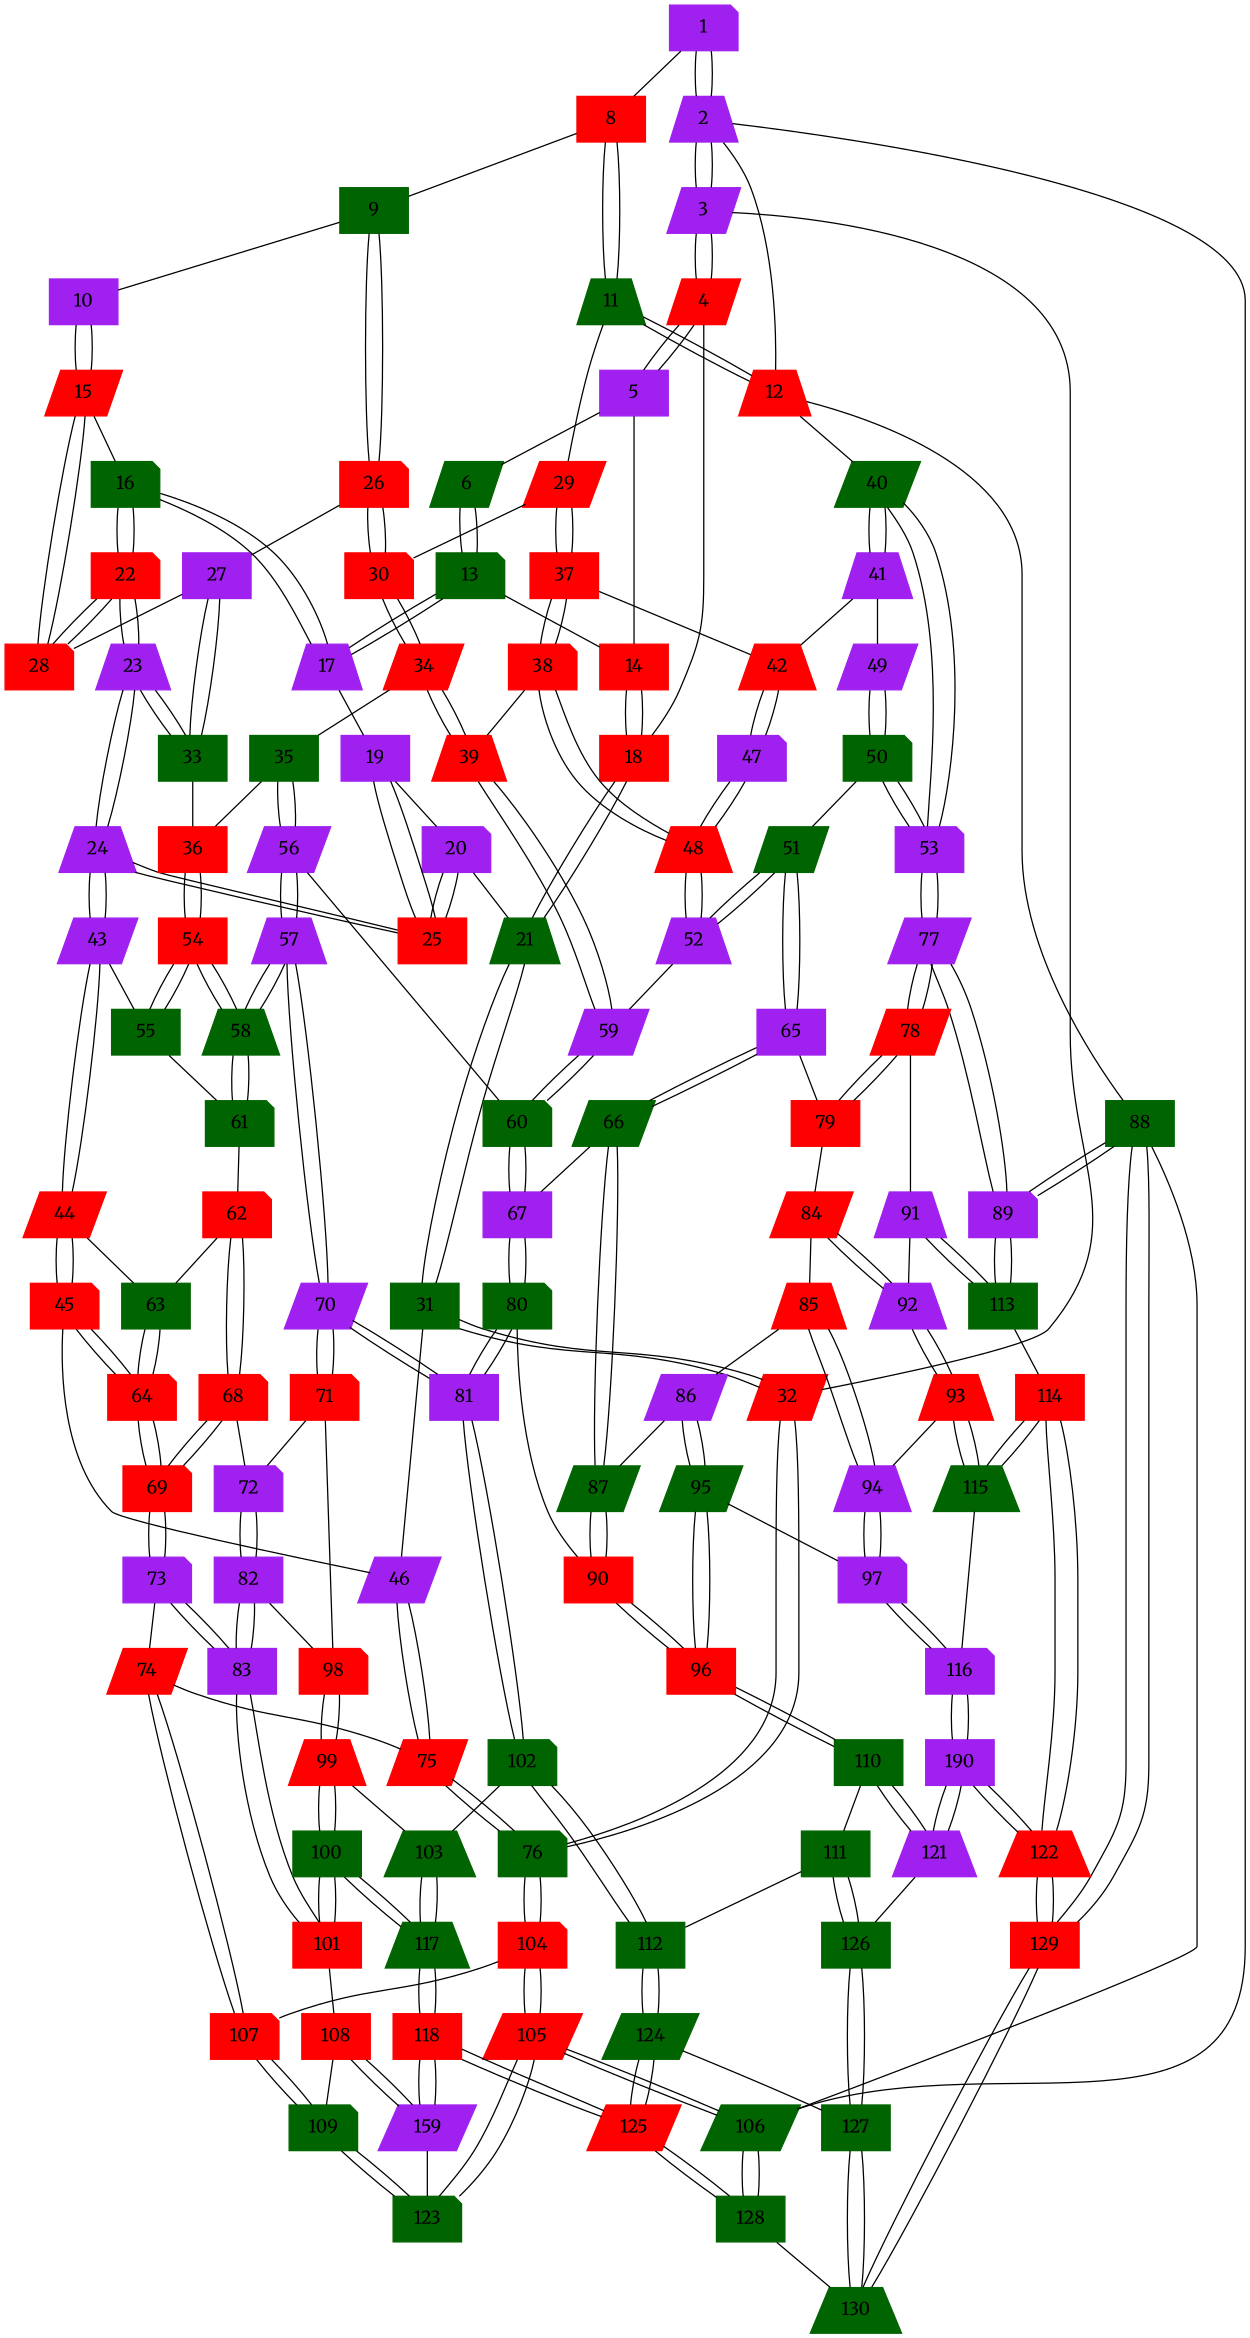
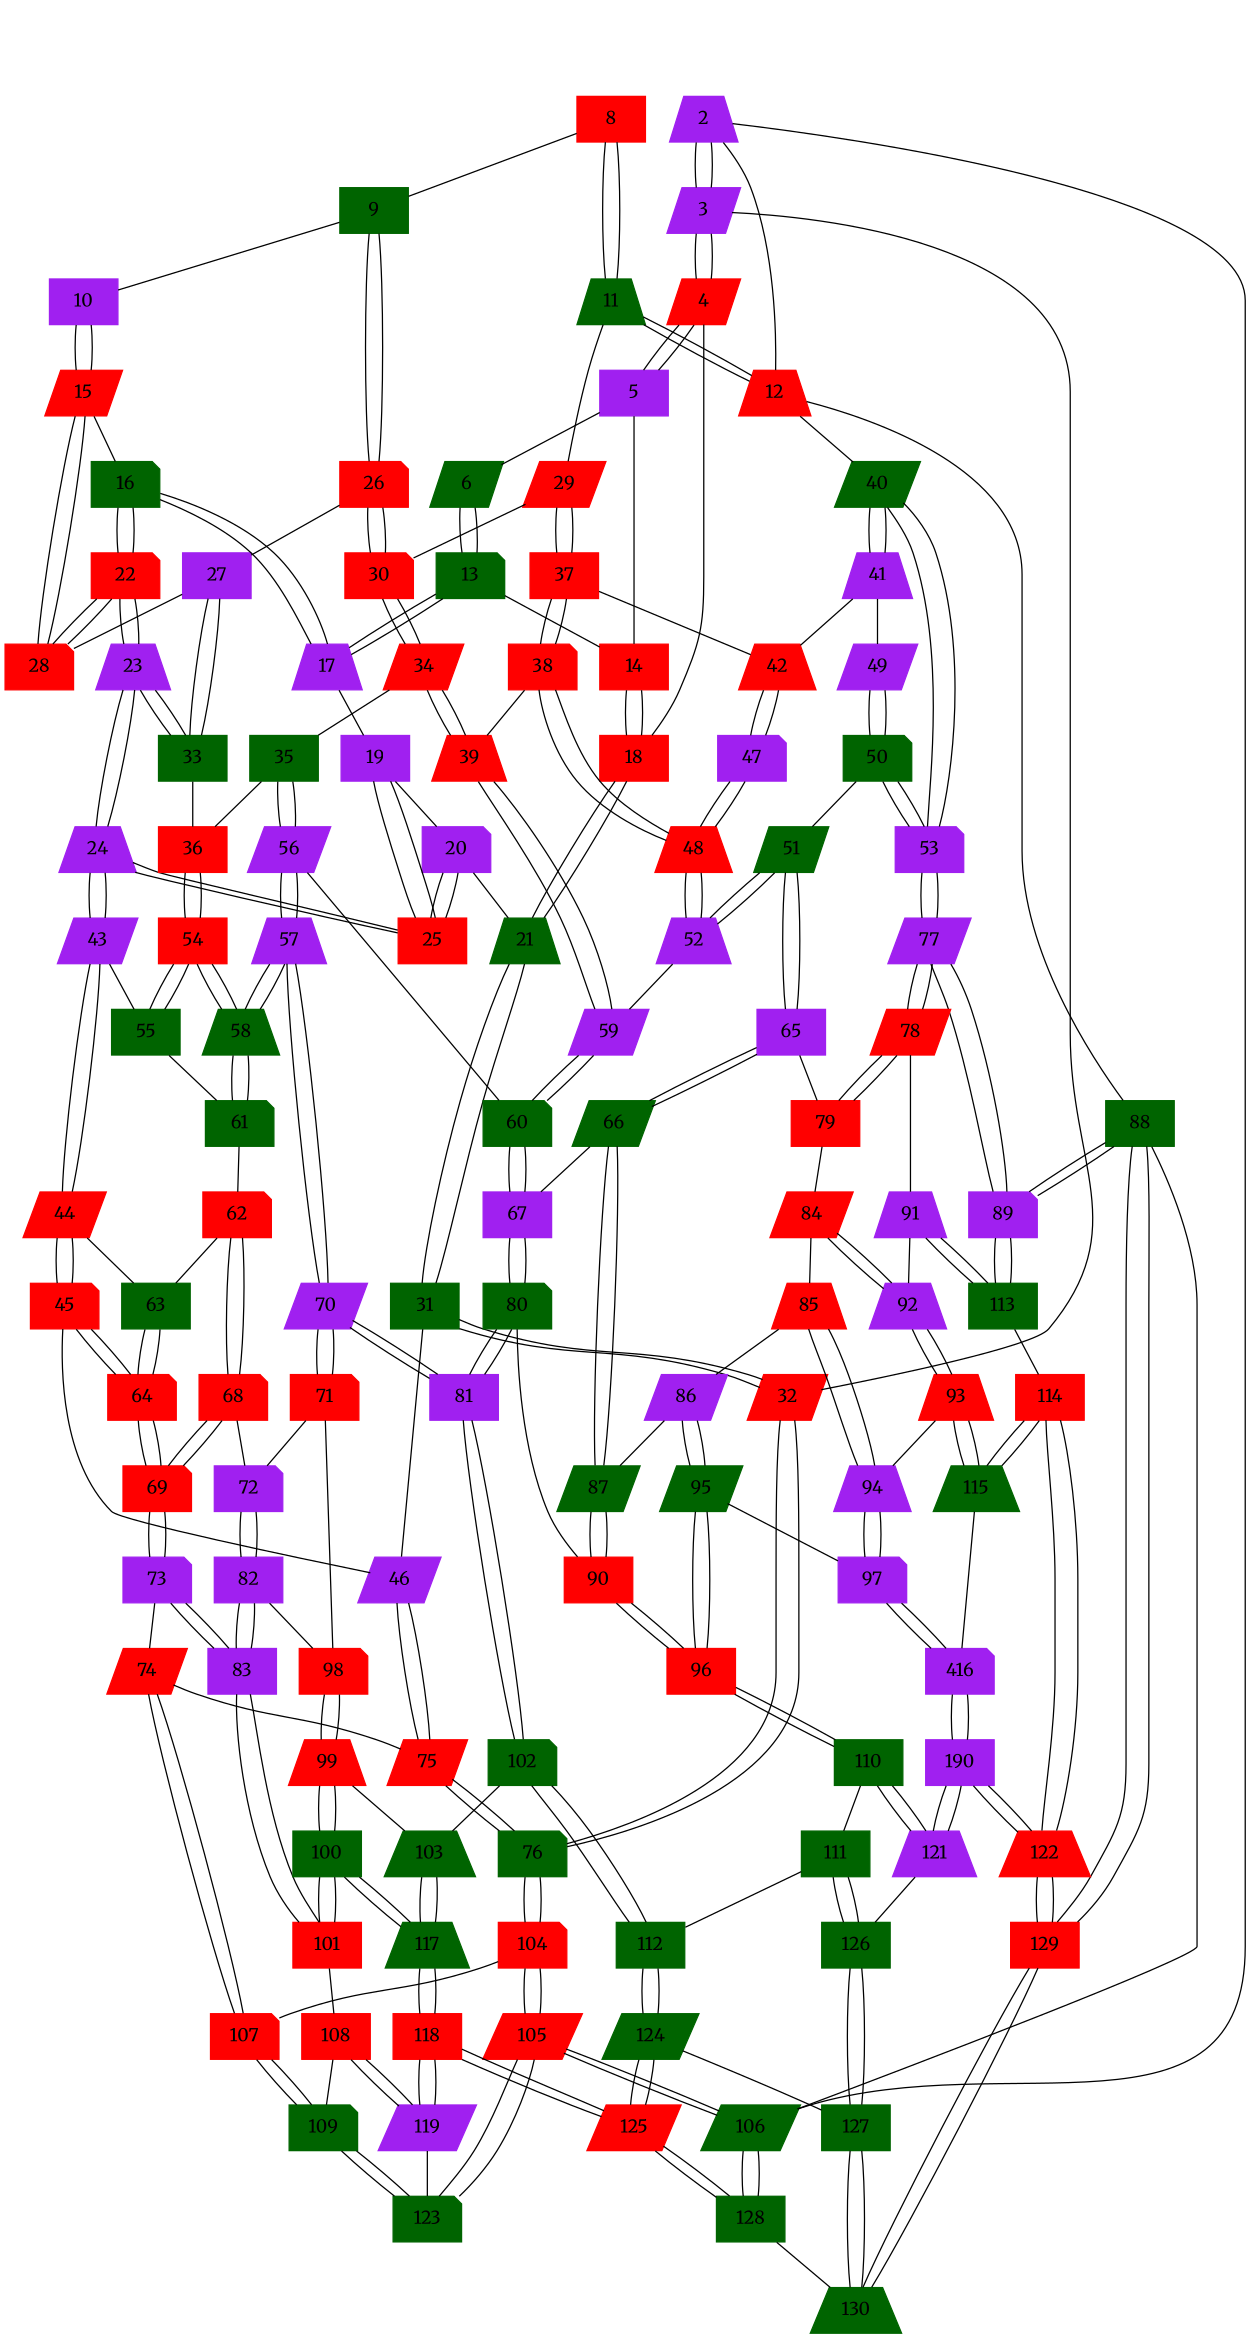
(704, 28) -> none
(960, 1671) -> (960, 1671)
(427, 2128) -> (427, 2128)
